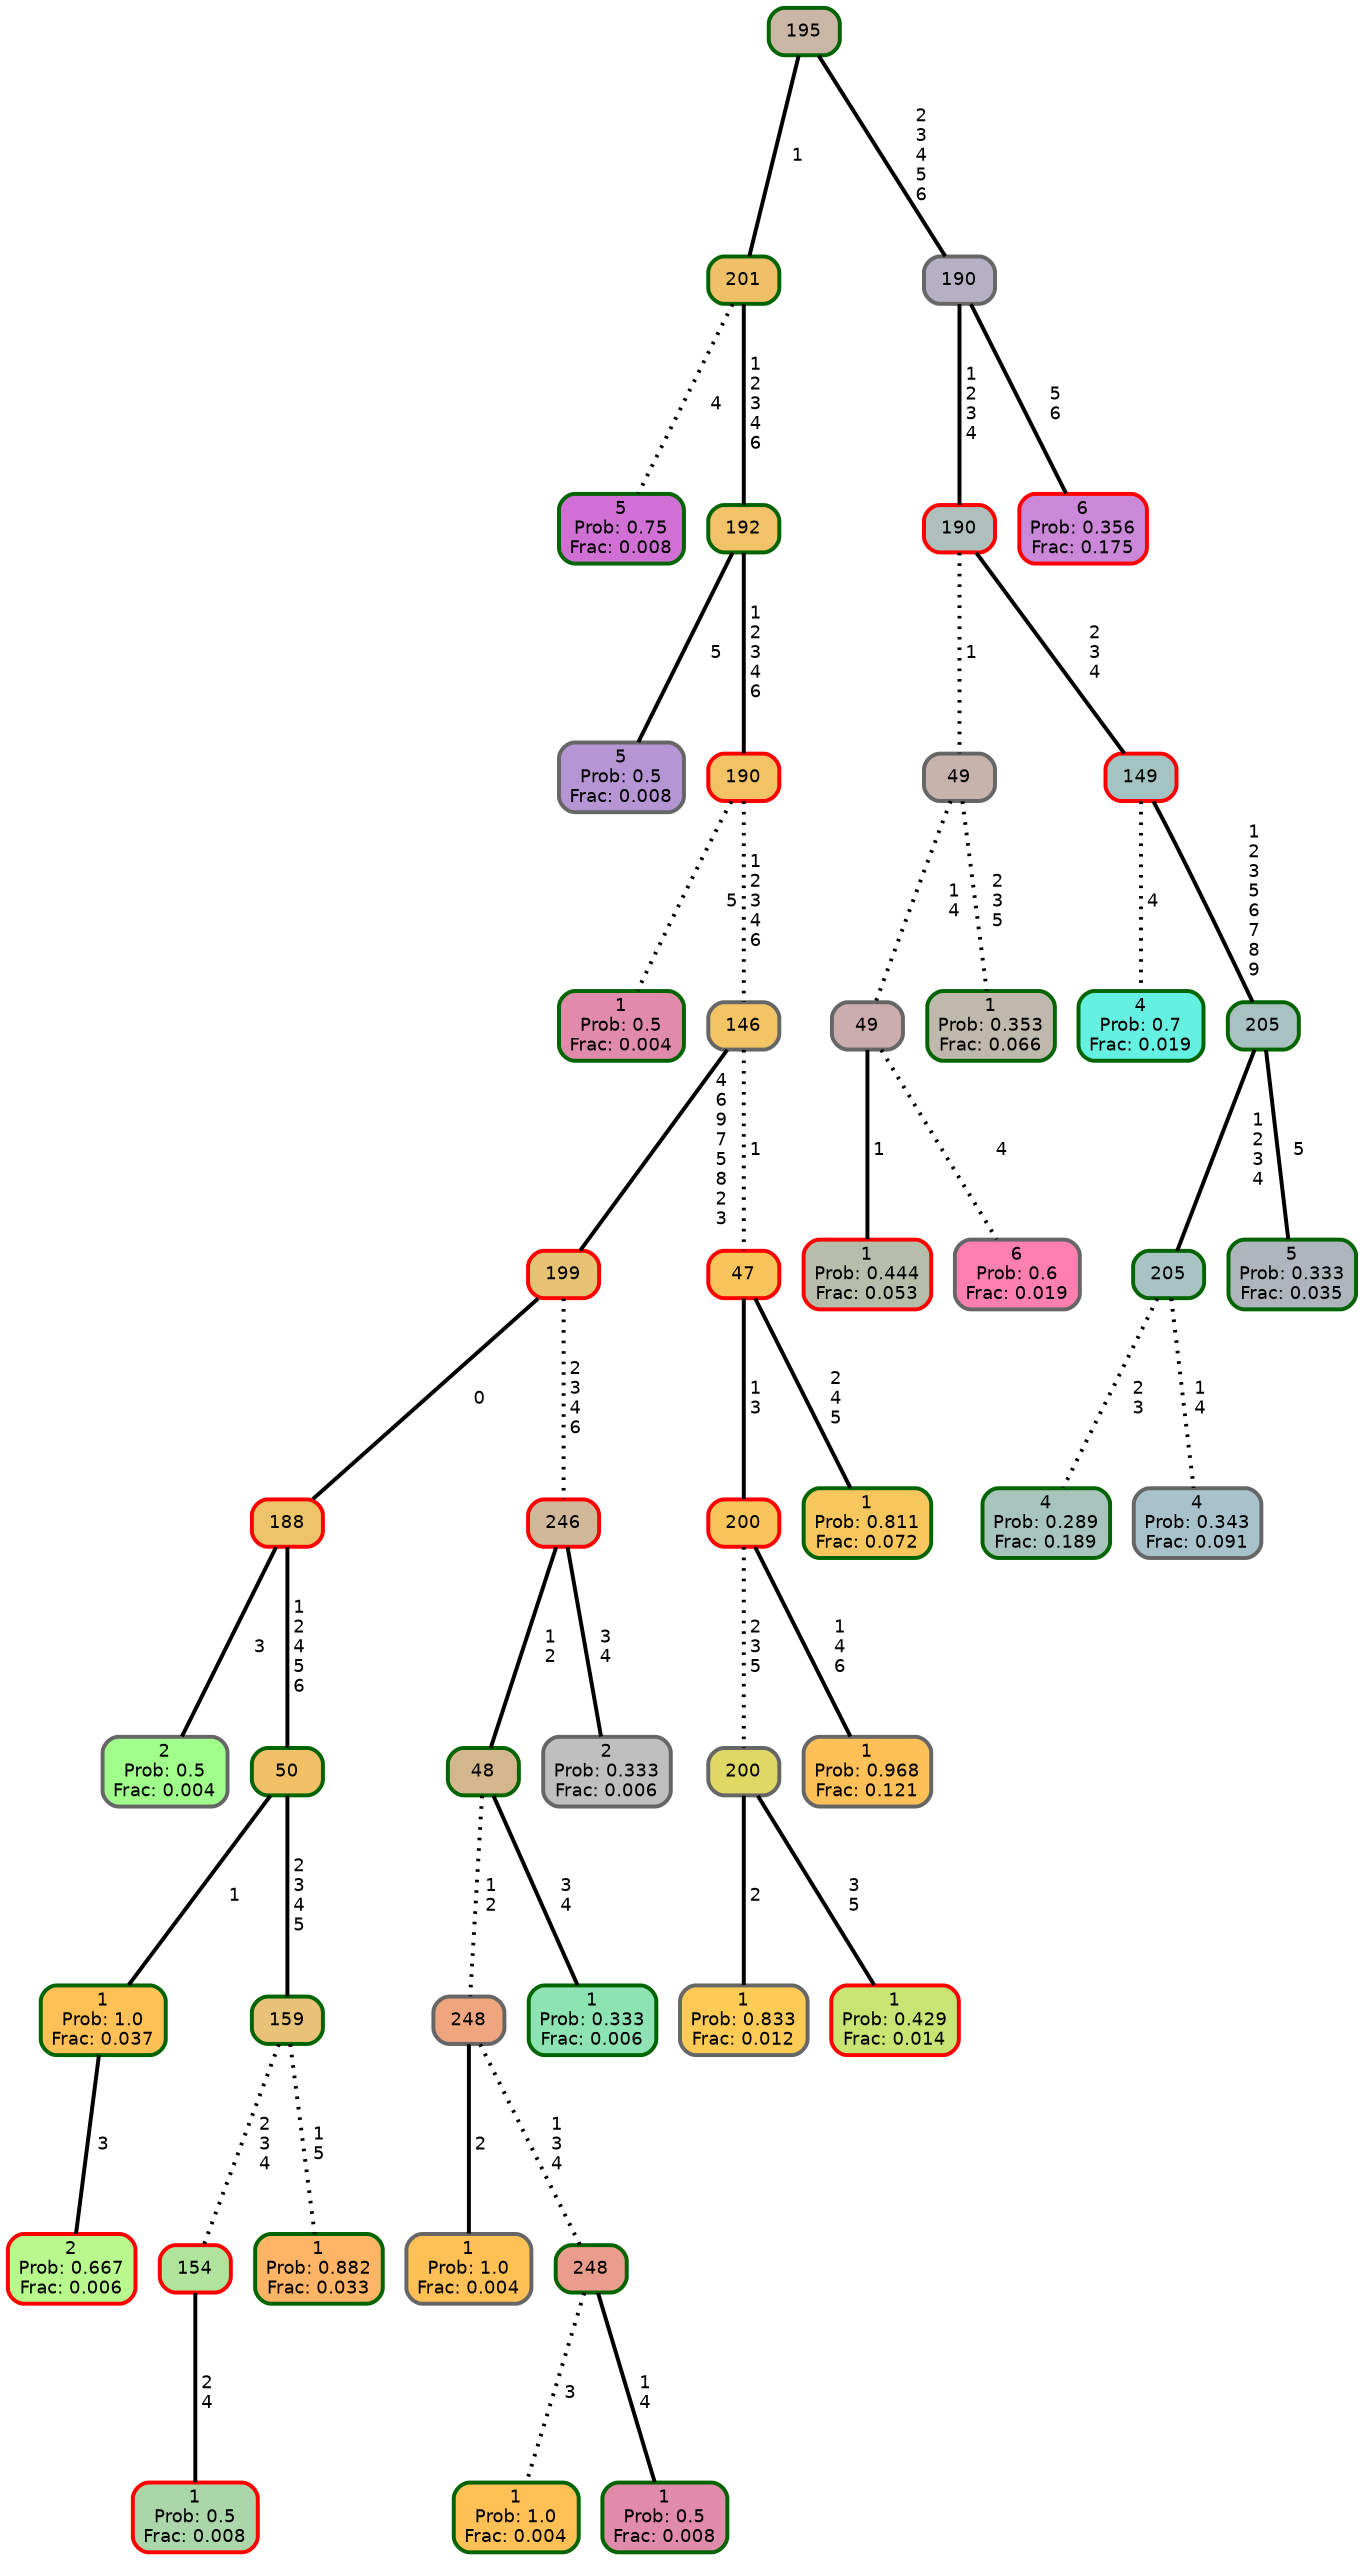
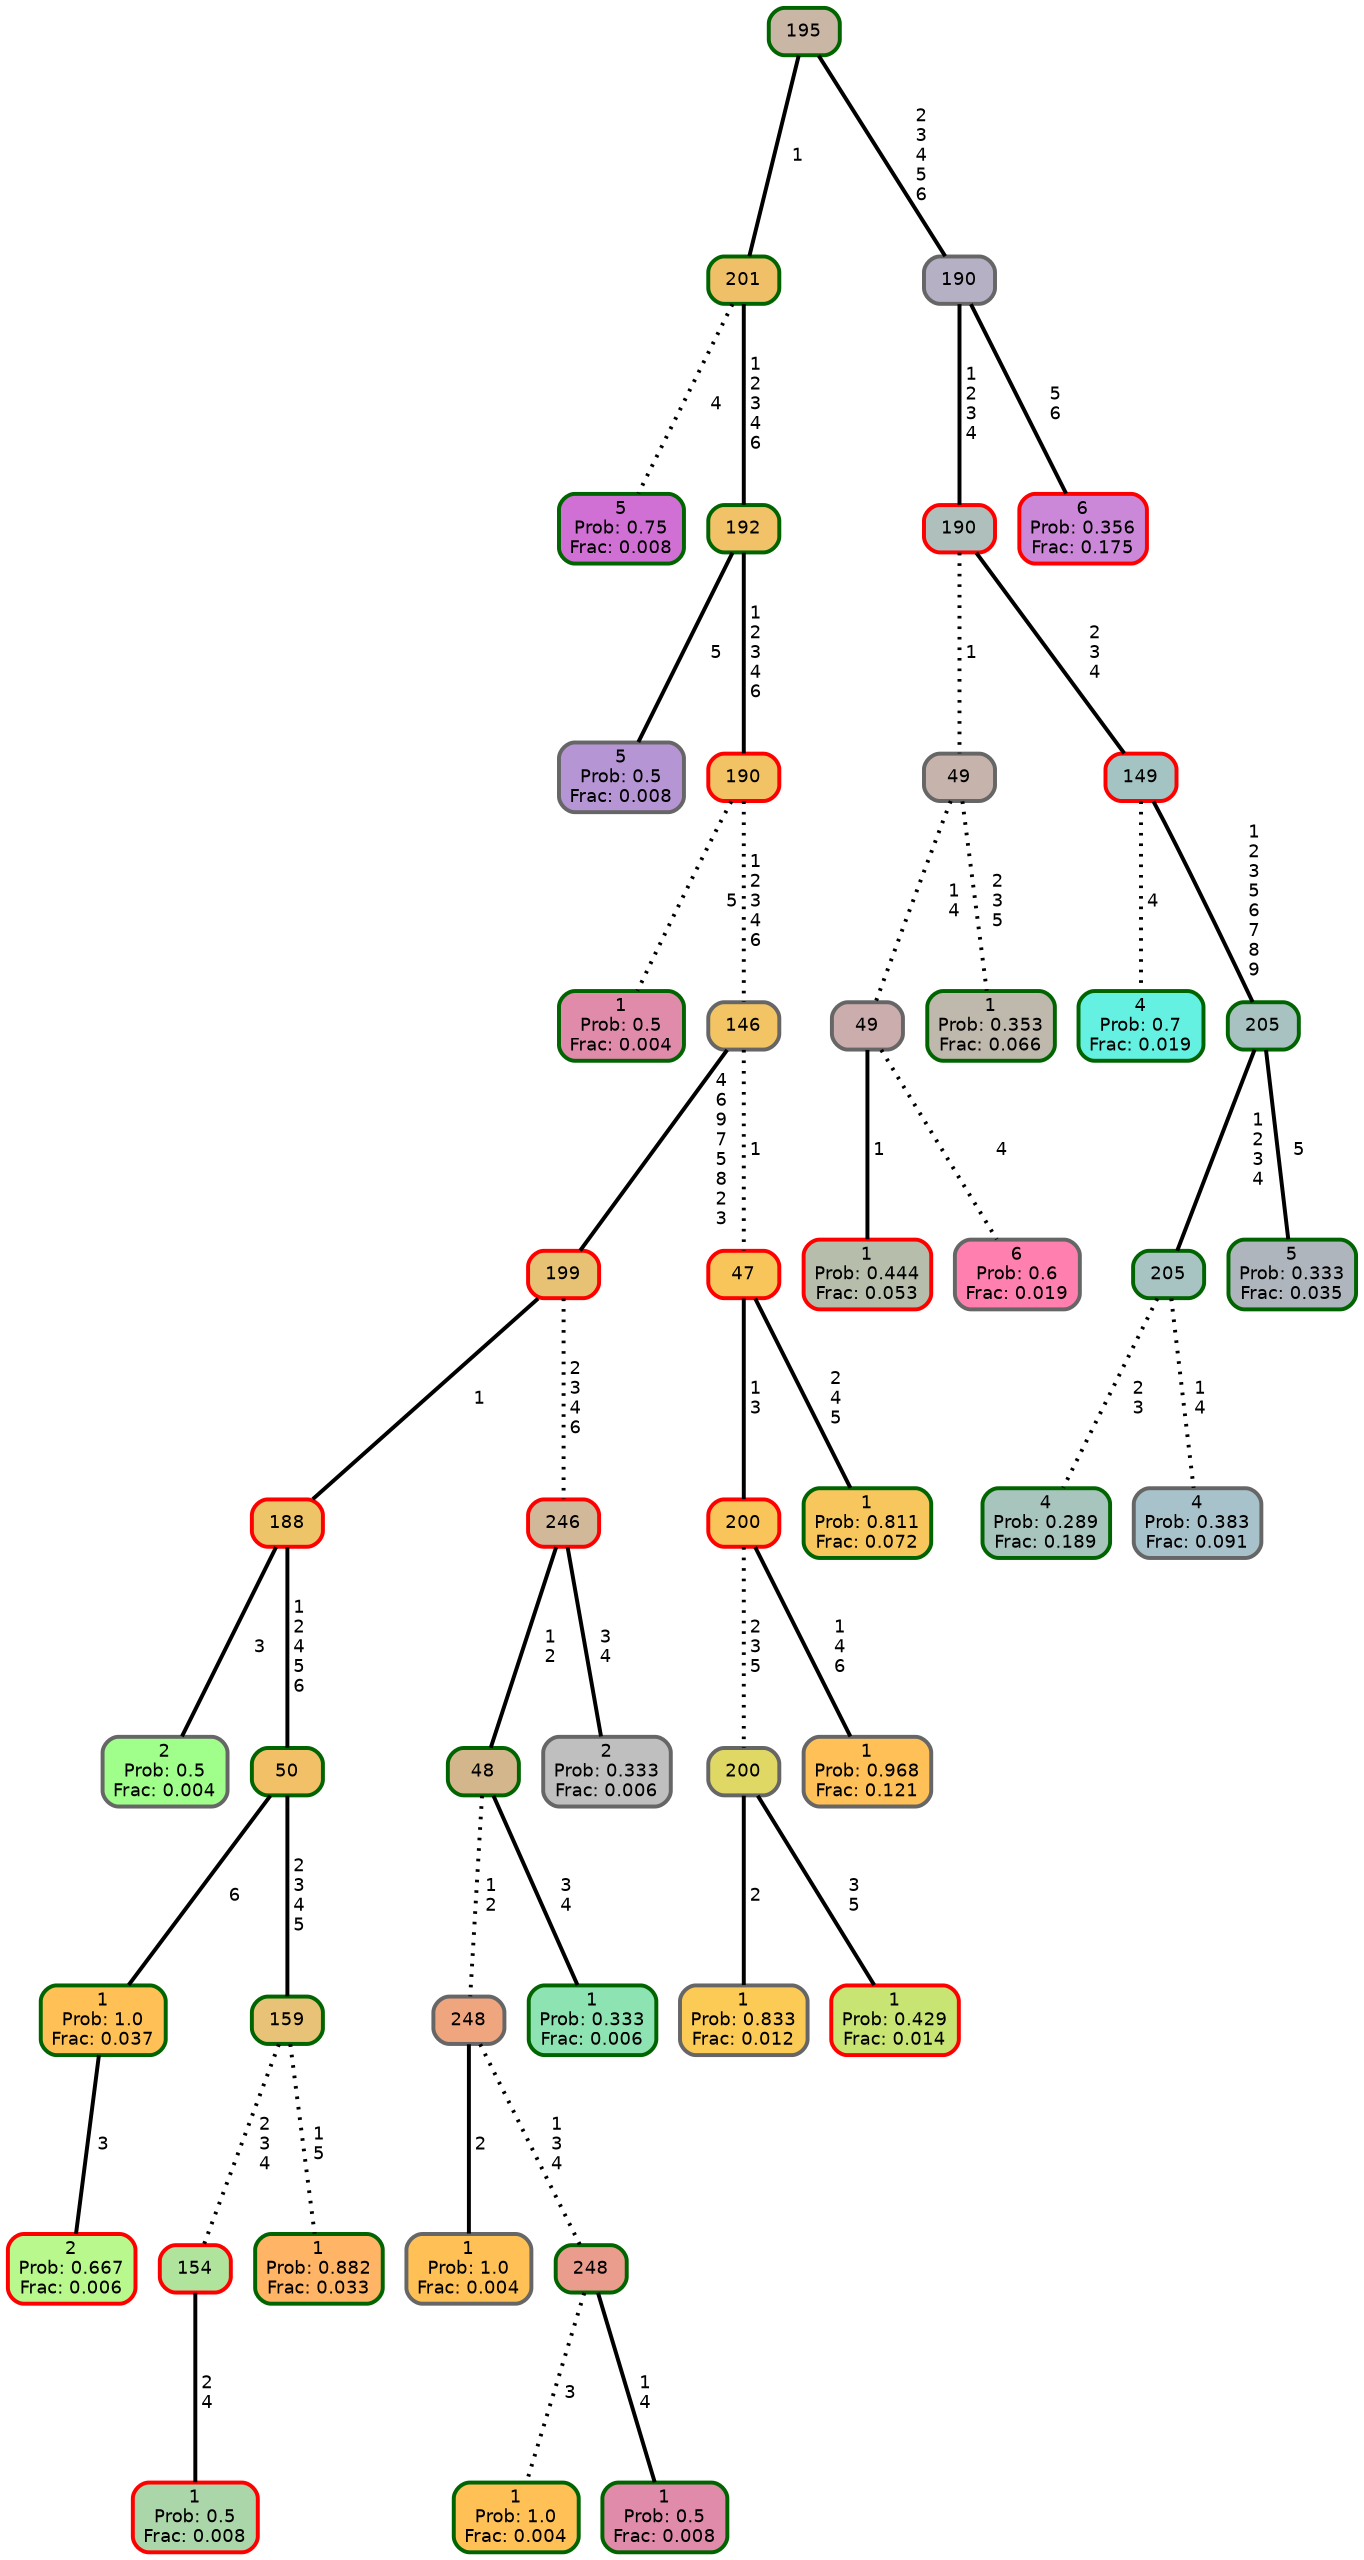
(477, 1399) -> (477, 1399)
(1198, 1523) -> (1198, 1523)
(232, 1896) -> (232, 1896)
